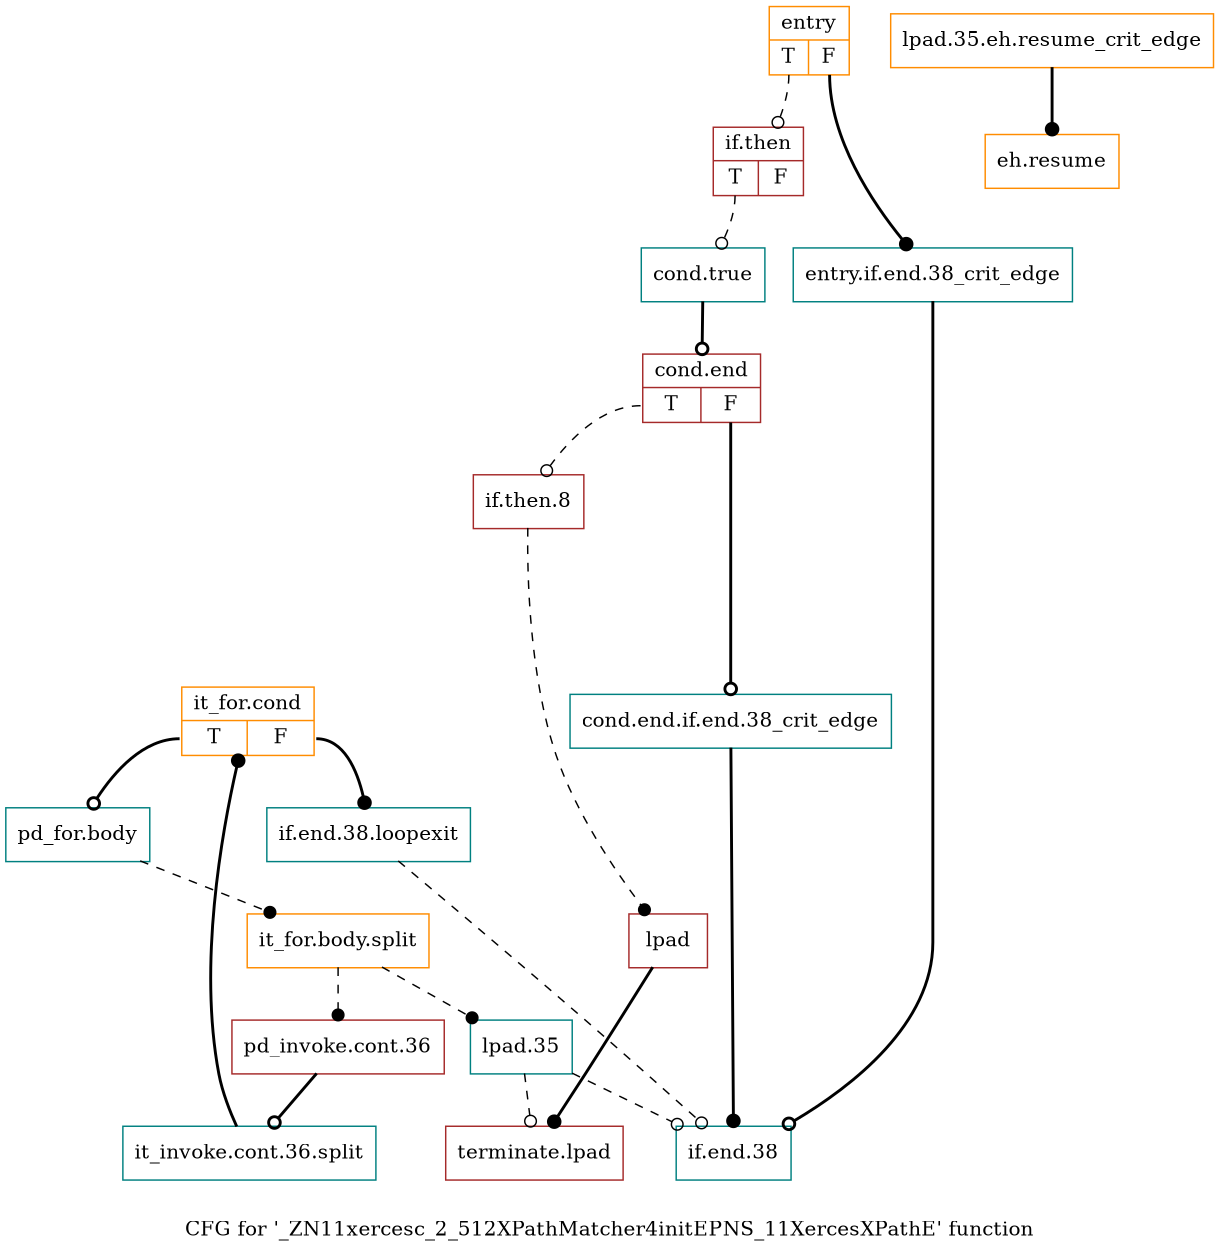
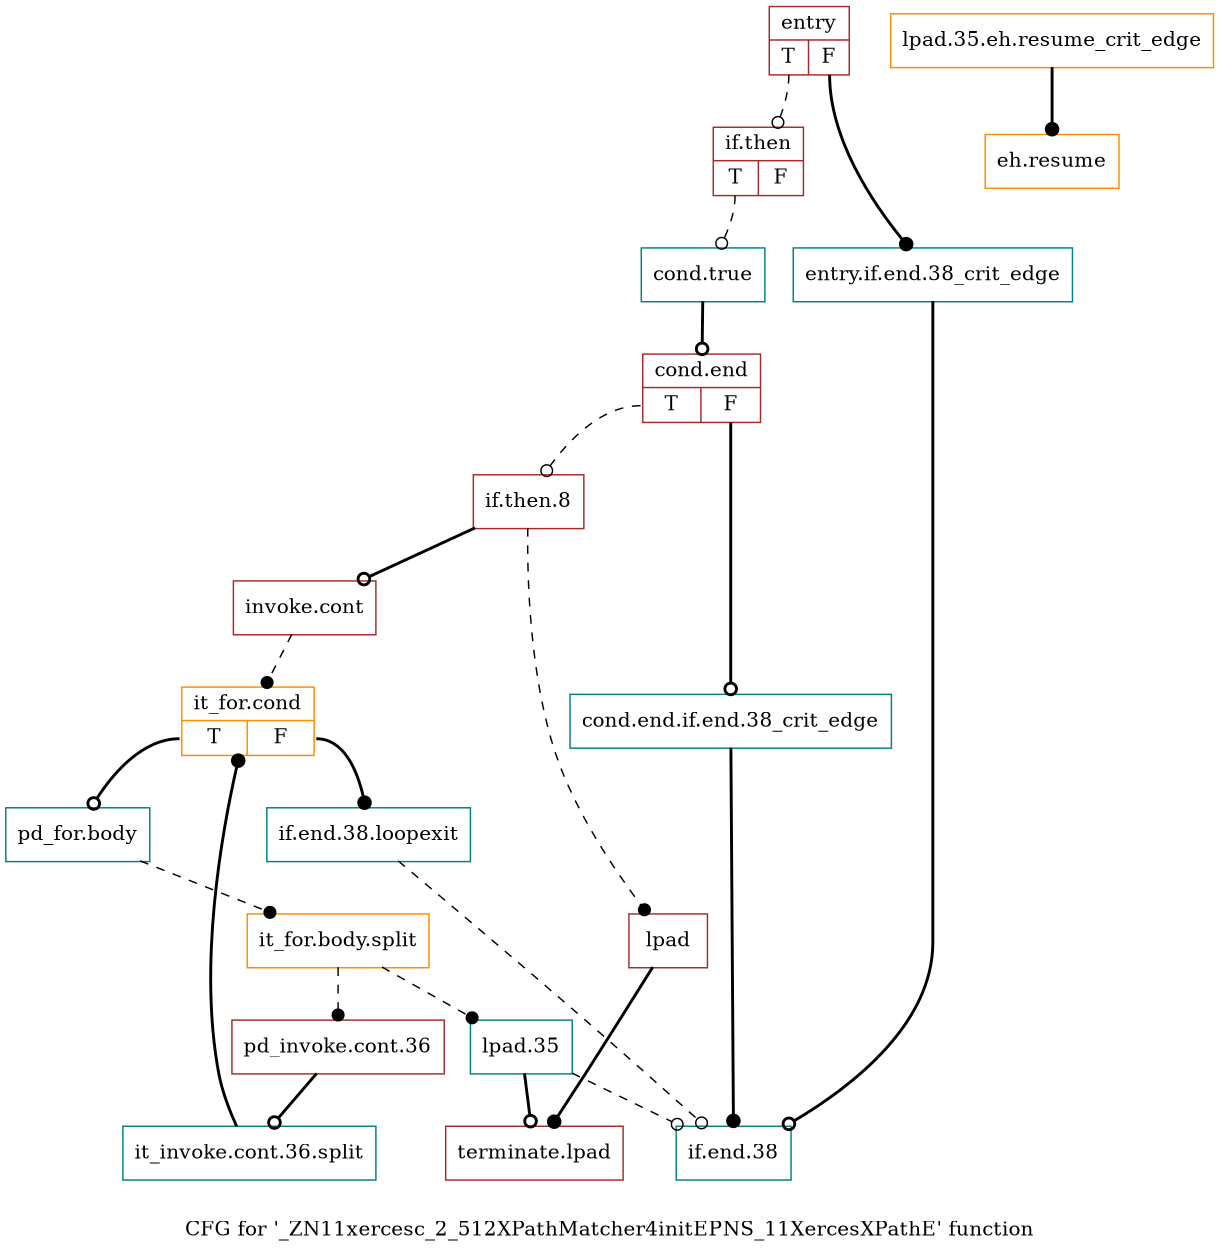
(809, 41) -> (809, 41)
none -> (305, 608)
(527, 1094) -> (527, 1094)
